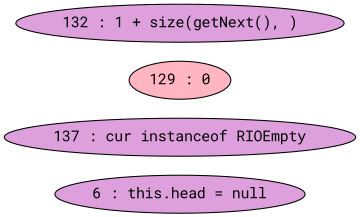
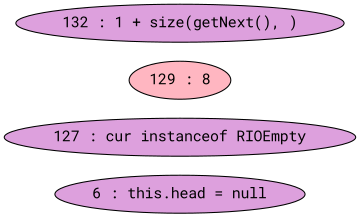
(180, 80) -> (180, 80)
(180, 137) -> (180, 137)
